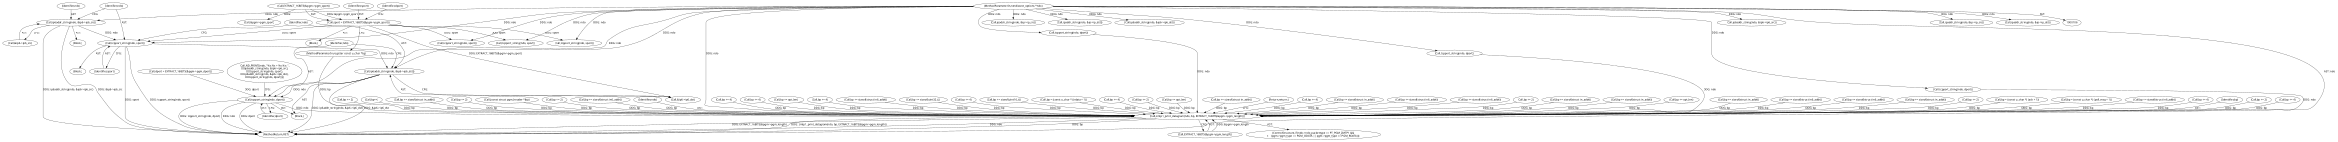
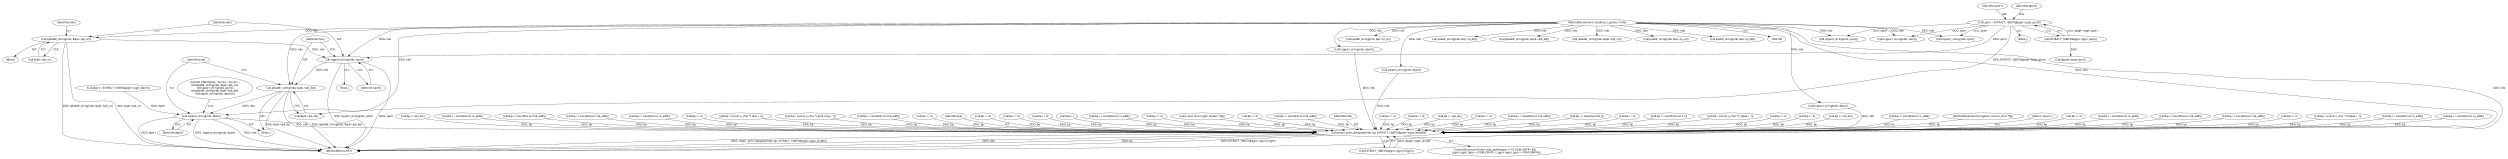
(359, 39) -> (2039, 31)
(2330, 71) -> (2499, 88)
(1004, 100) -> (1669, 116)
none -> (2338, 116)
